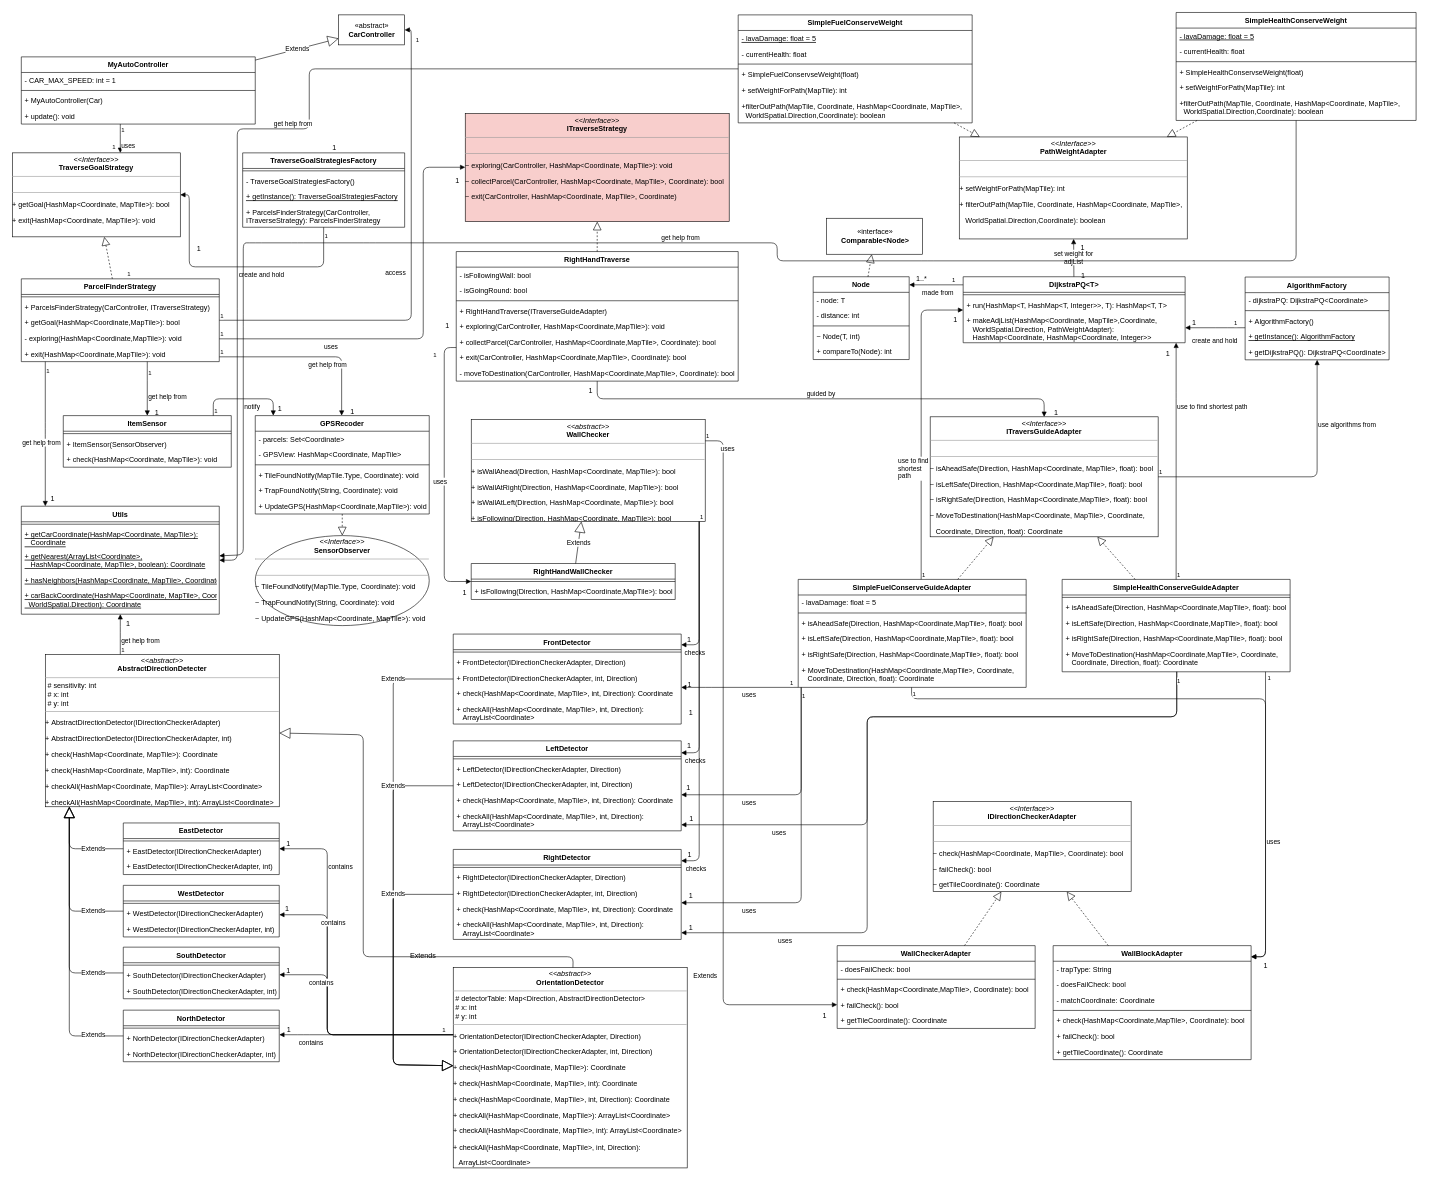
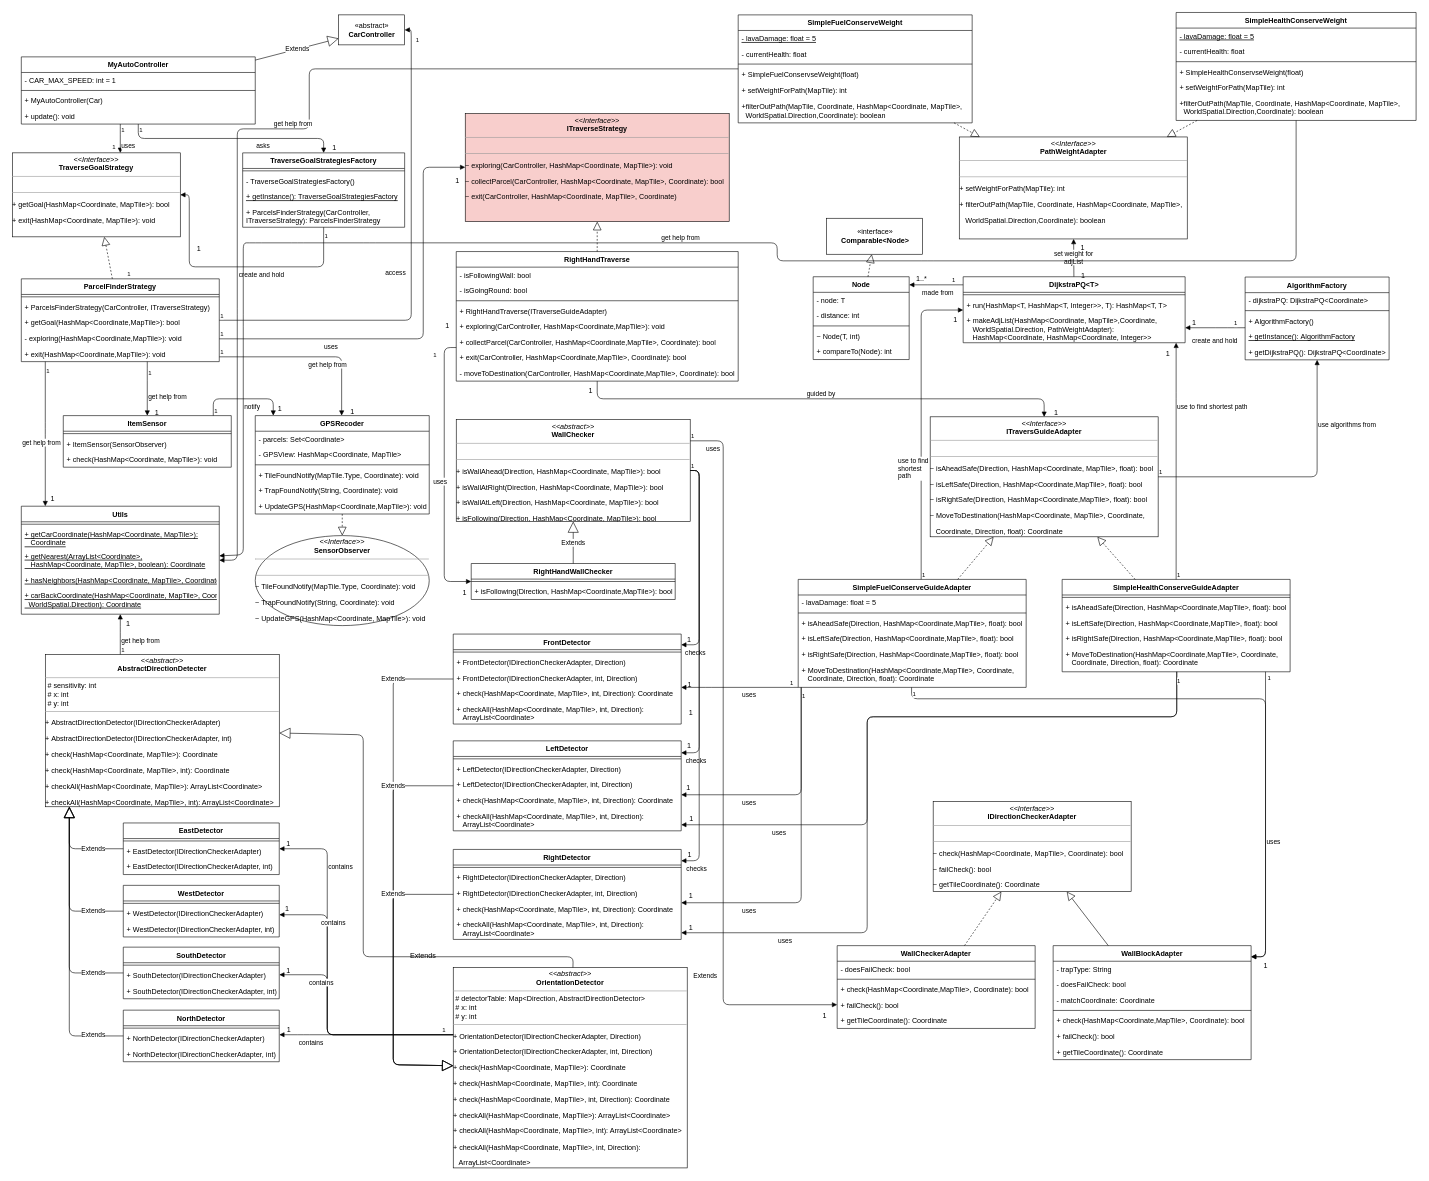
none -> (229, 138)
(588, 470) -> (573, 470)
(1090, 922) -> (1090, 922)
